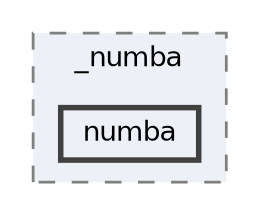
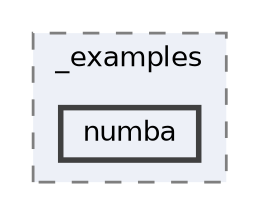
(130, 59) -> (130, 59)
